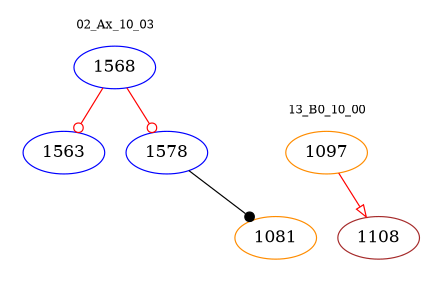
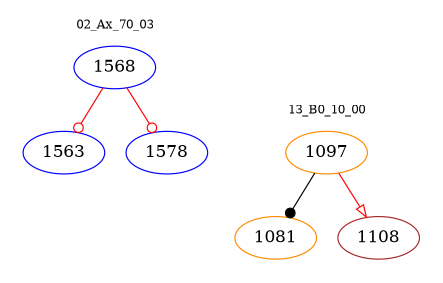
(115, 25) -> (115, 25)
(217, 192) -> (304, 191)
